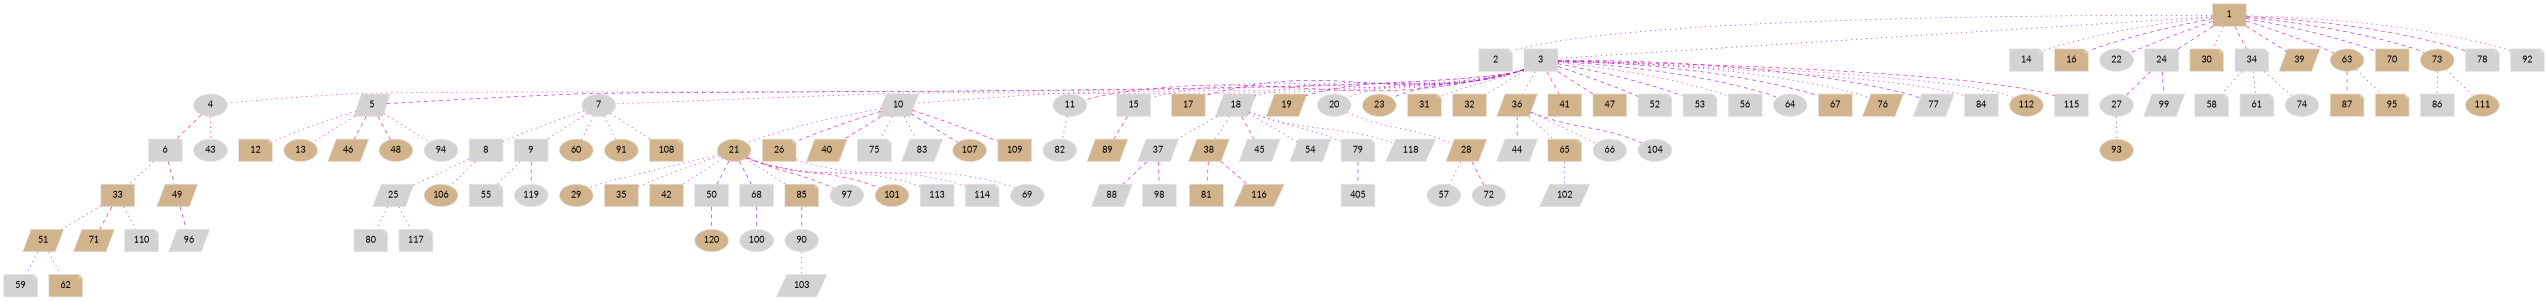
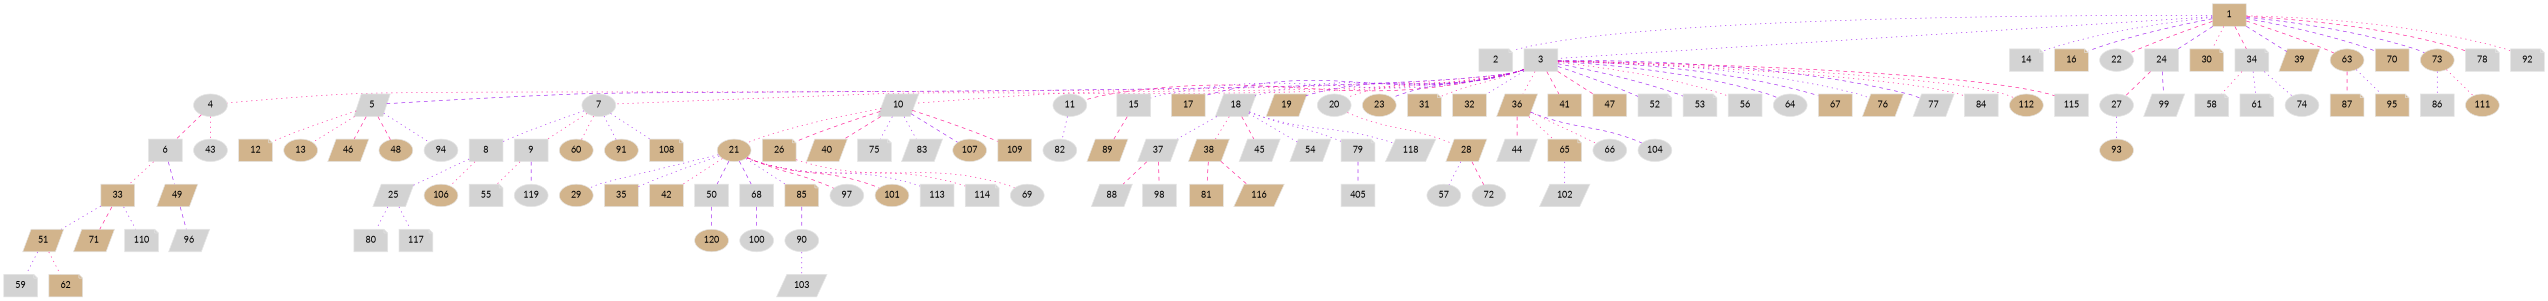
(1135, 173) -> (1135, 173)
